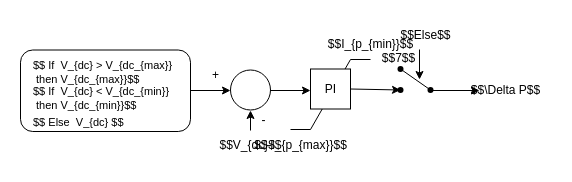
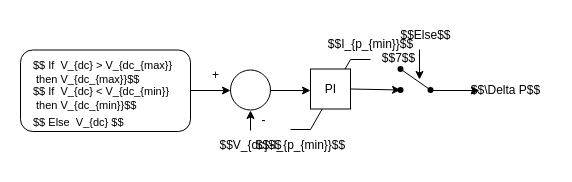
(301, 146) -> (301, 146)
